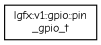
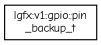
(51, 22) -> (51, 22)
